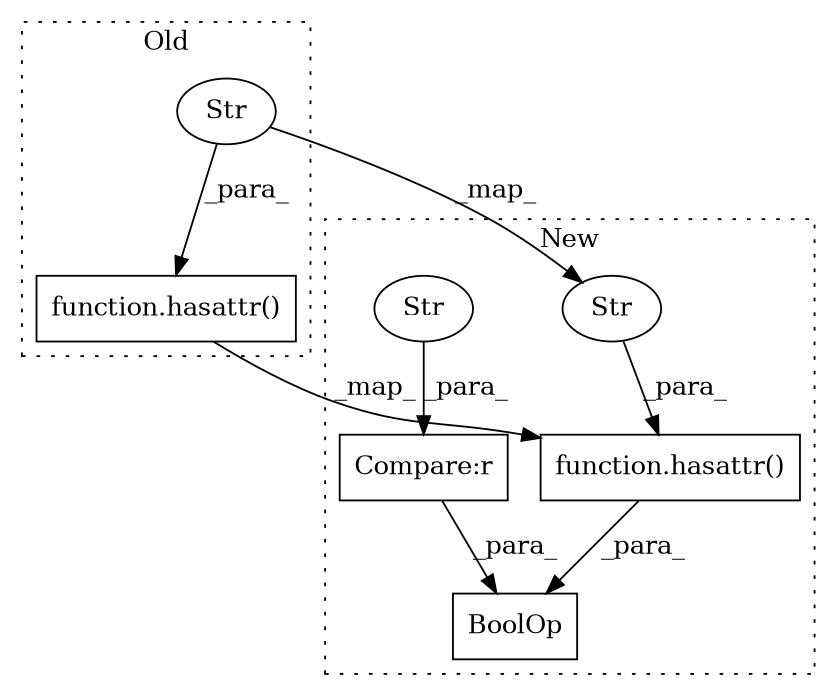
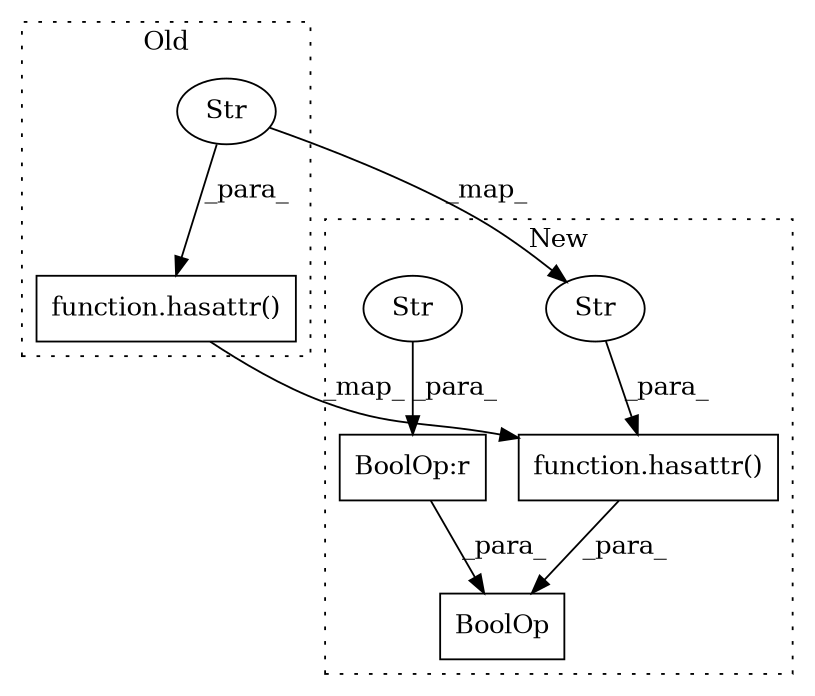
(424, 468) -> (413, 468)
